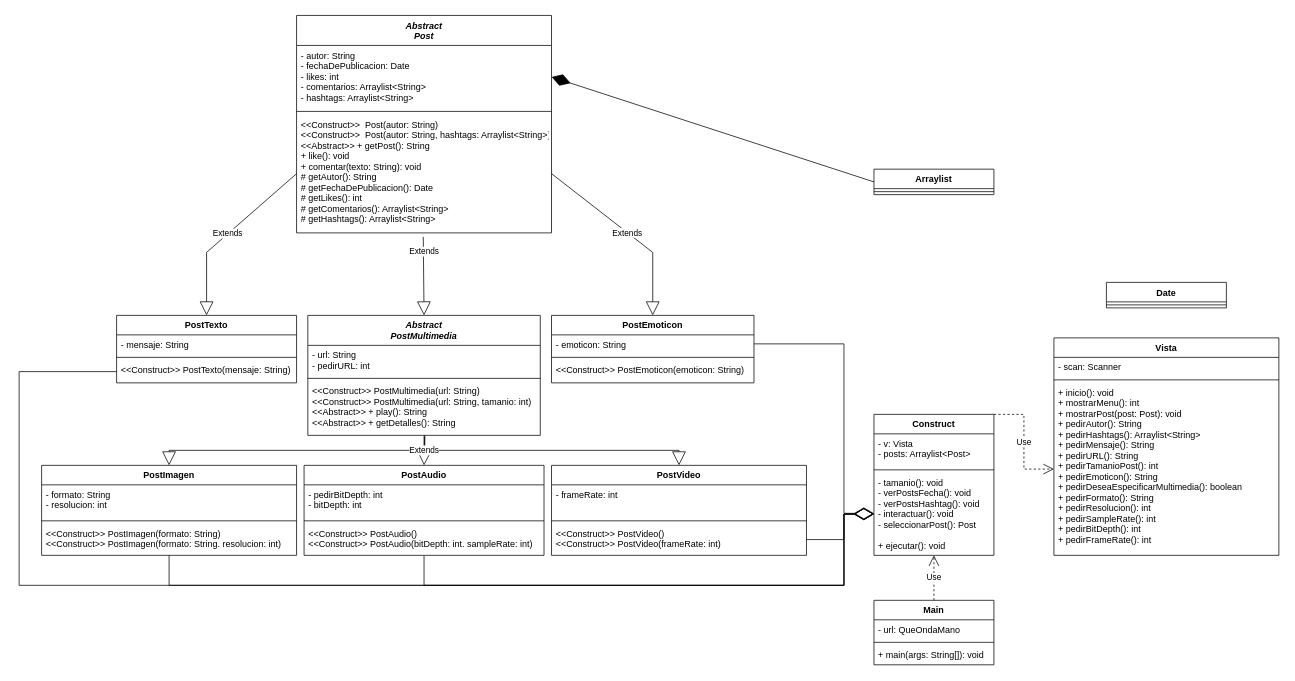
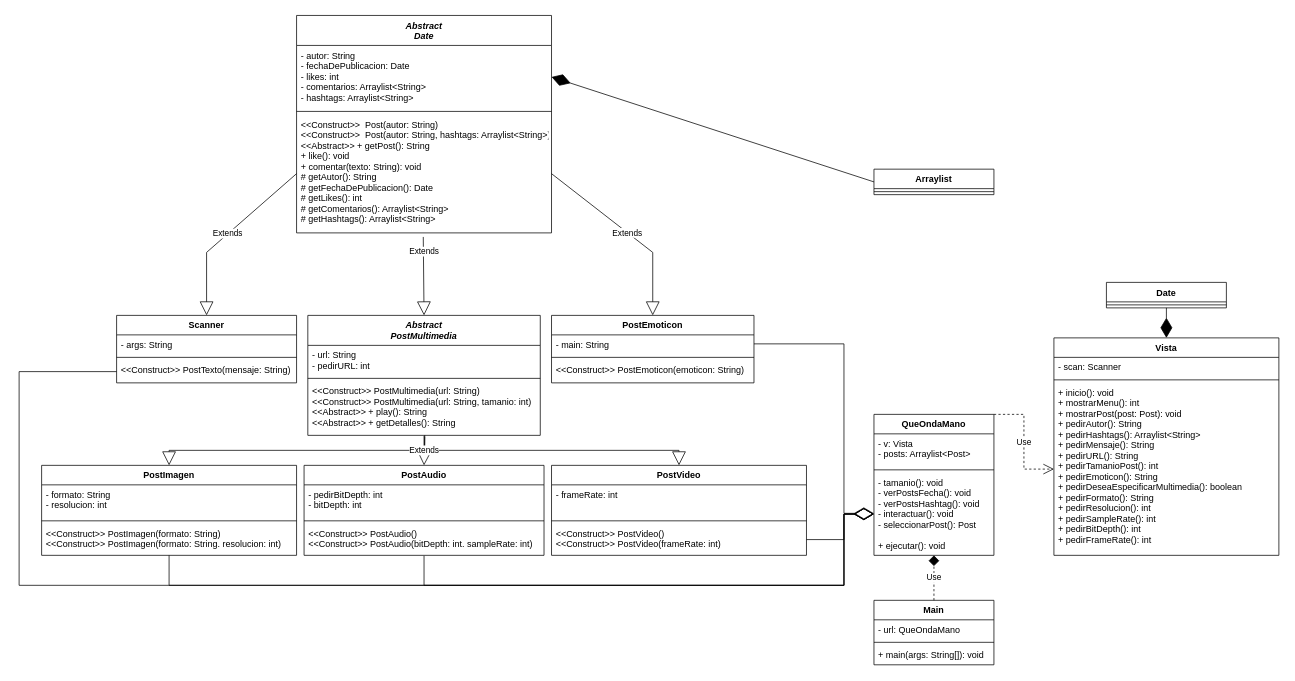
(424, 26) -> (424, 26)
none -> (1167, 313)
(206, 326) -> (206, 326)
(159, 345) -> (151, 345)
(595, 345) -> (585, 345)
(934, 425) -> (934, 425)
(934, 562) -> (934, 567)
